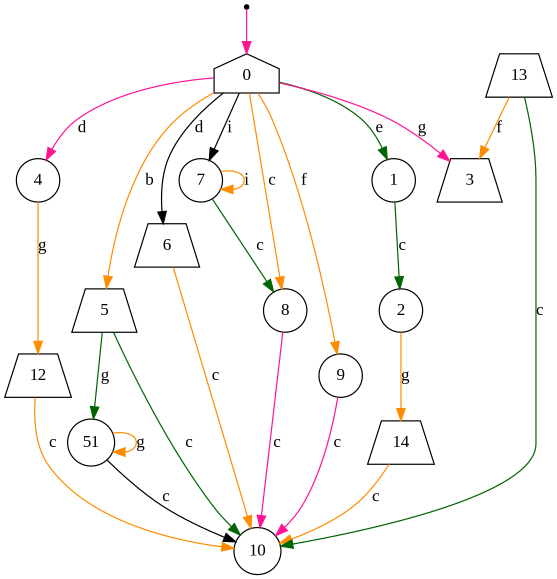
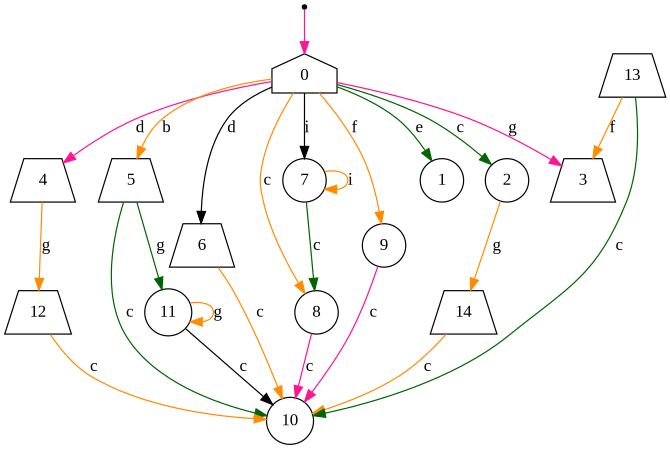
(38, 180) -> (43, 180)
(397, 239) -> (414, 112)
(91, 443) -> (168, 312)
